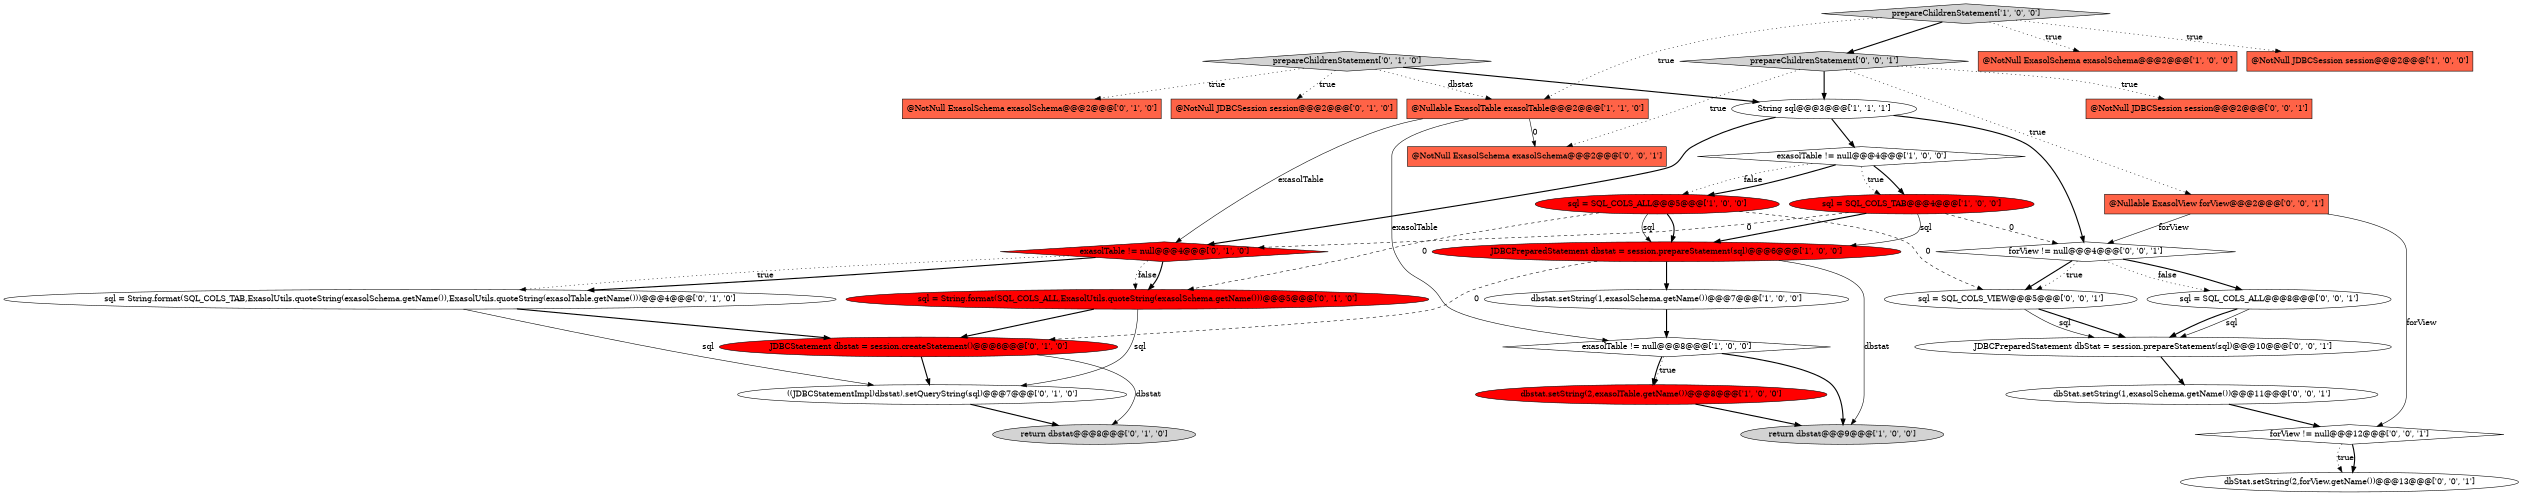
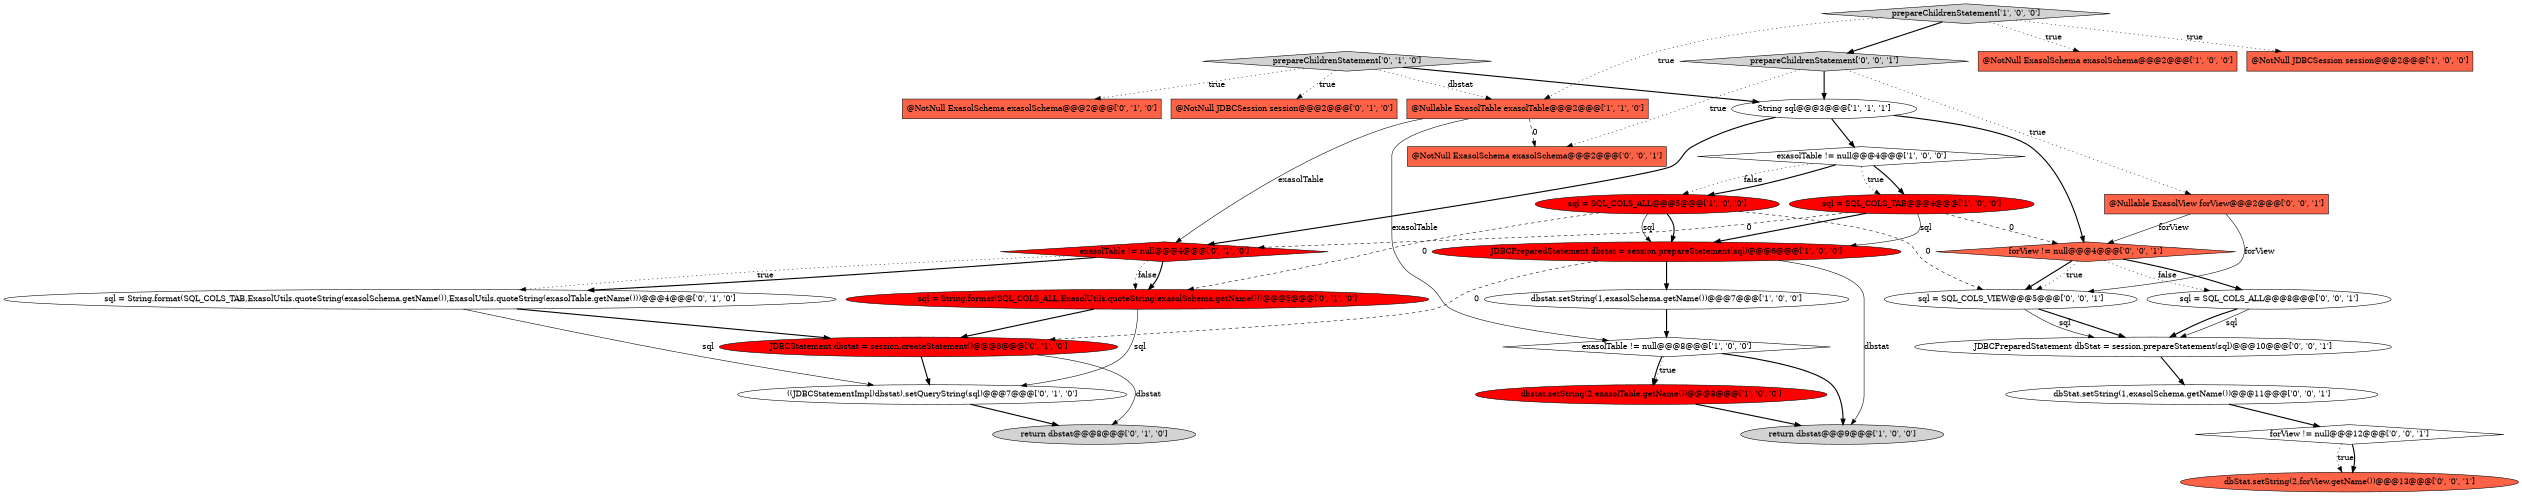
(2199, 109) -> none
(1532, 130) -> (1532, 130)
(2086, 252) -> (2086, 252)
(2406, 297) -> (2205, 275)
(2349, 482) -> (2349, 482)
